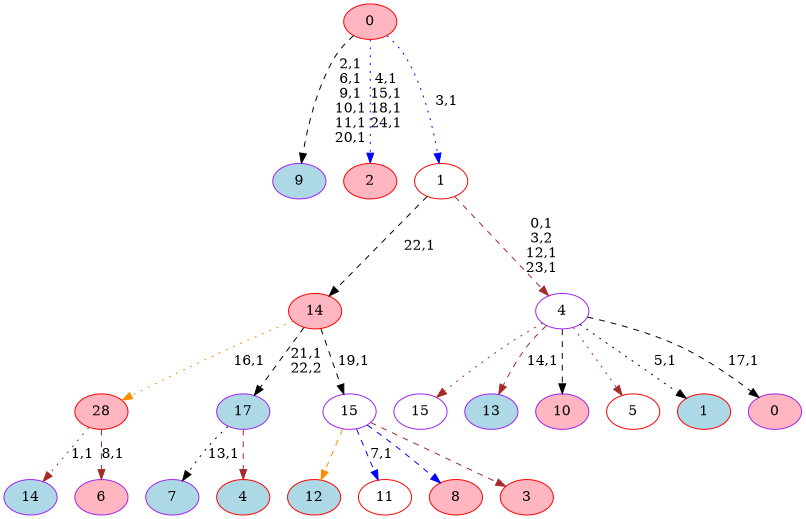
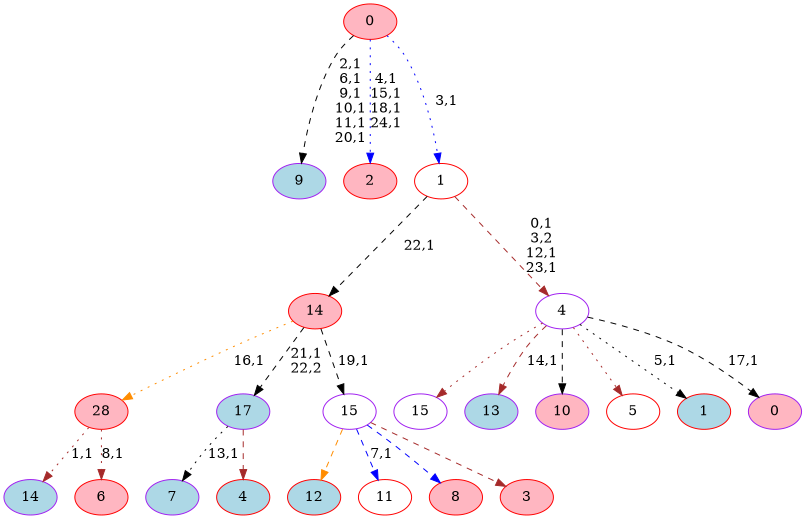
(101, 450) -> (101, 450)
(101, 497) -> (101, 497)
